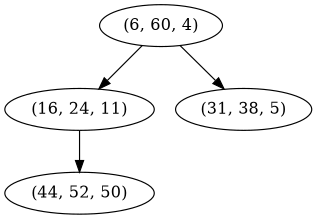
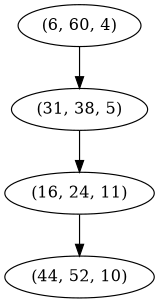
(125, 63) -> (80, 146)
(80, 193) -> (80, 277)
